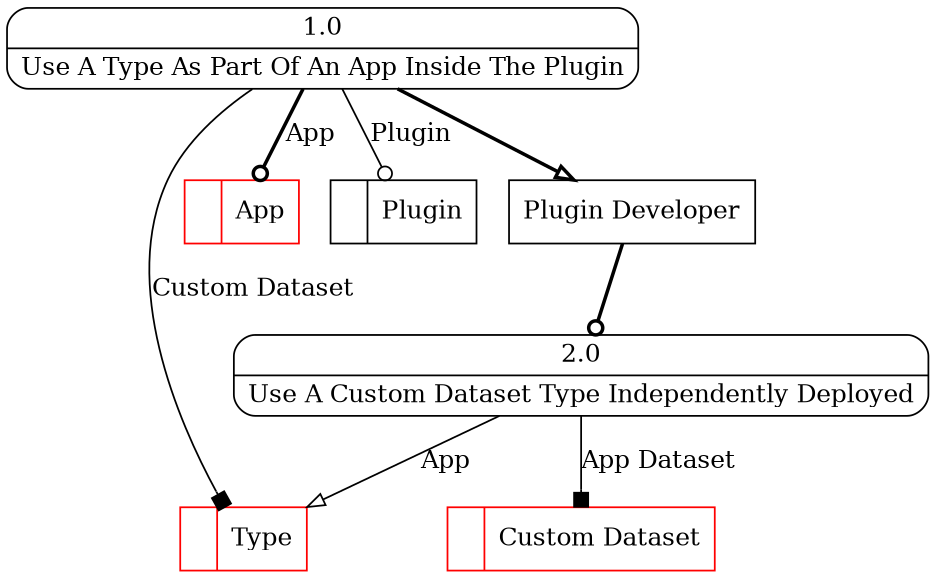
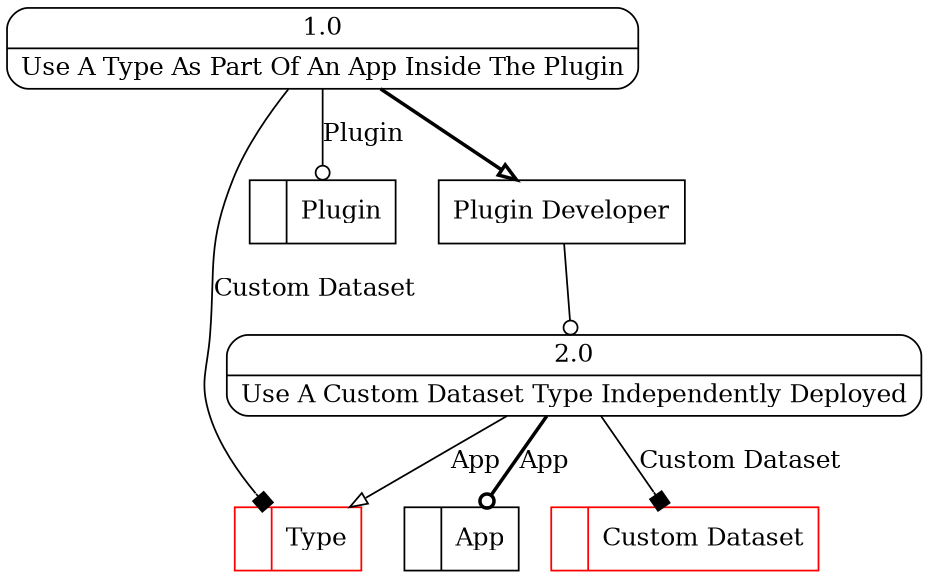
(283, 128) -> (519, 455)
(242, 212) -> (462, 539)
(610, 282) -> (567, 282)
(658, 462) -> (740, 462)
